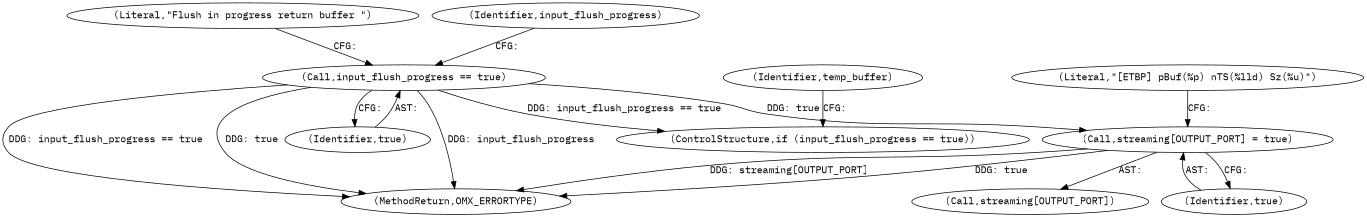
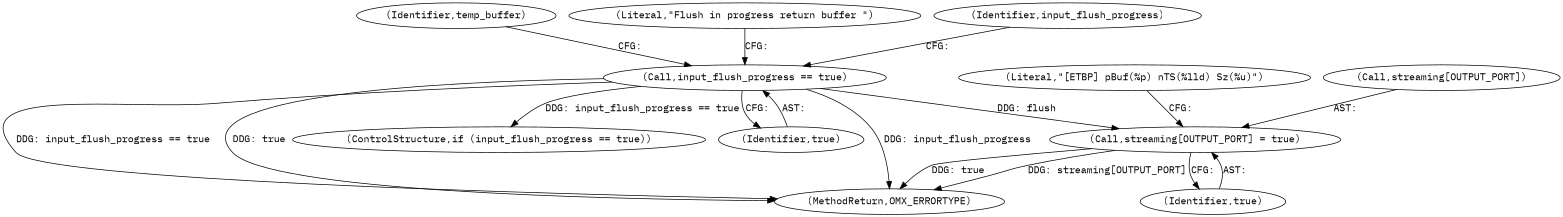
(823, 105) -> (595, 46)
(793, 109) -> (1027, 109)
(1112, 169) -> (1323, 108)
